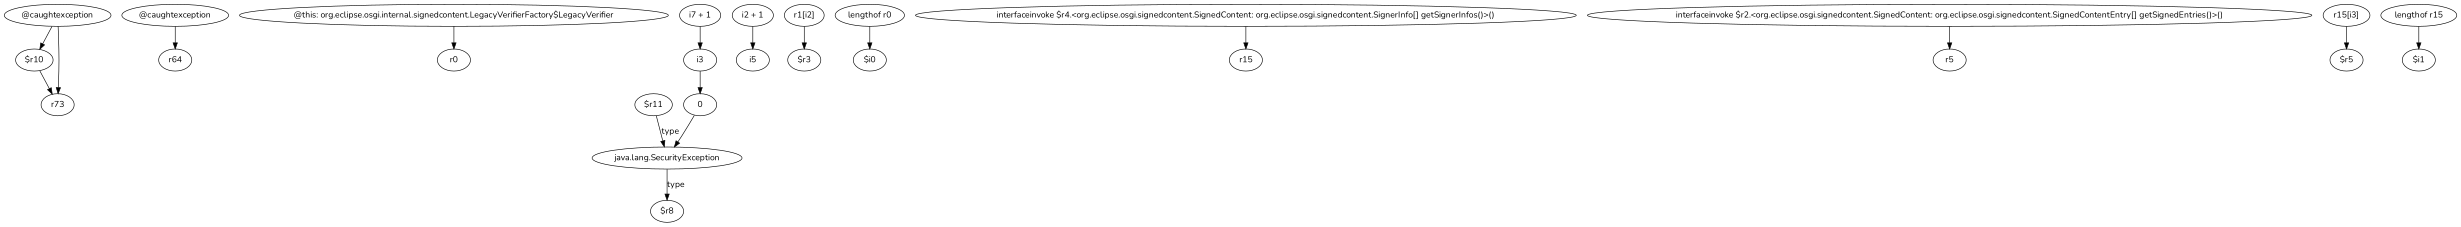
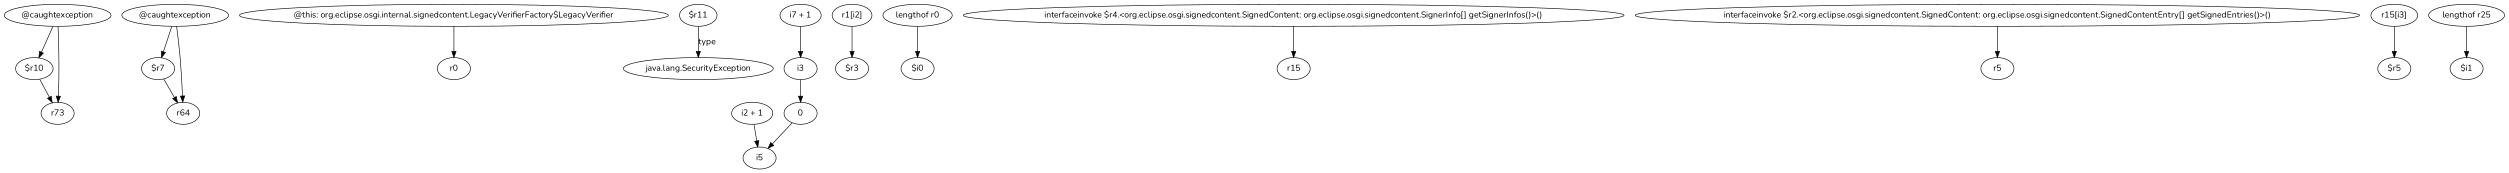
(2419, 15) -> (2467, 15)
none -> (158, 69)
(686, 129) -> (782, 133)
(667, 211) -> none
